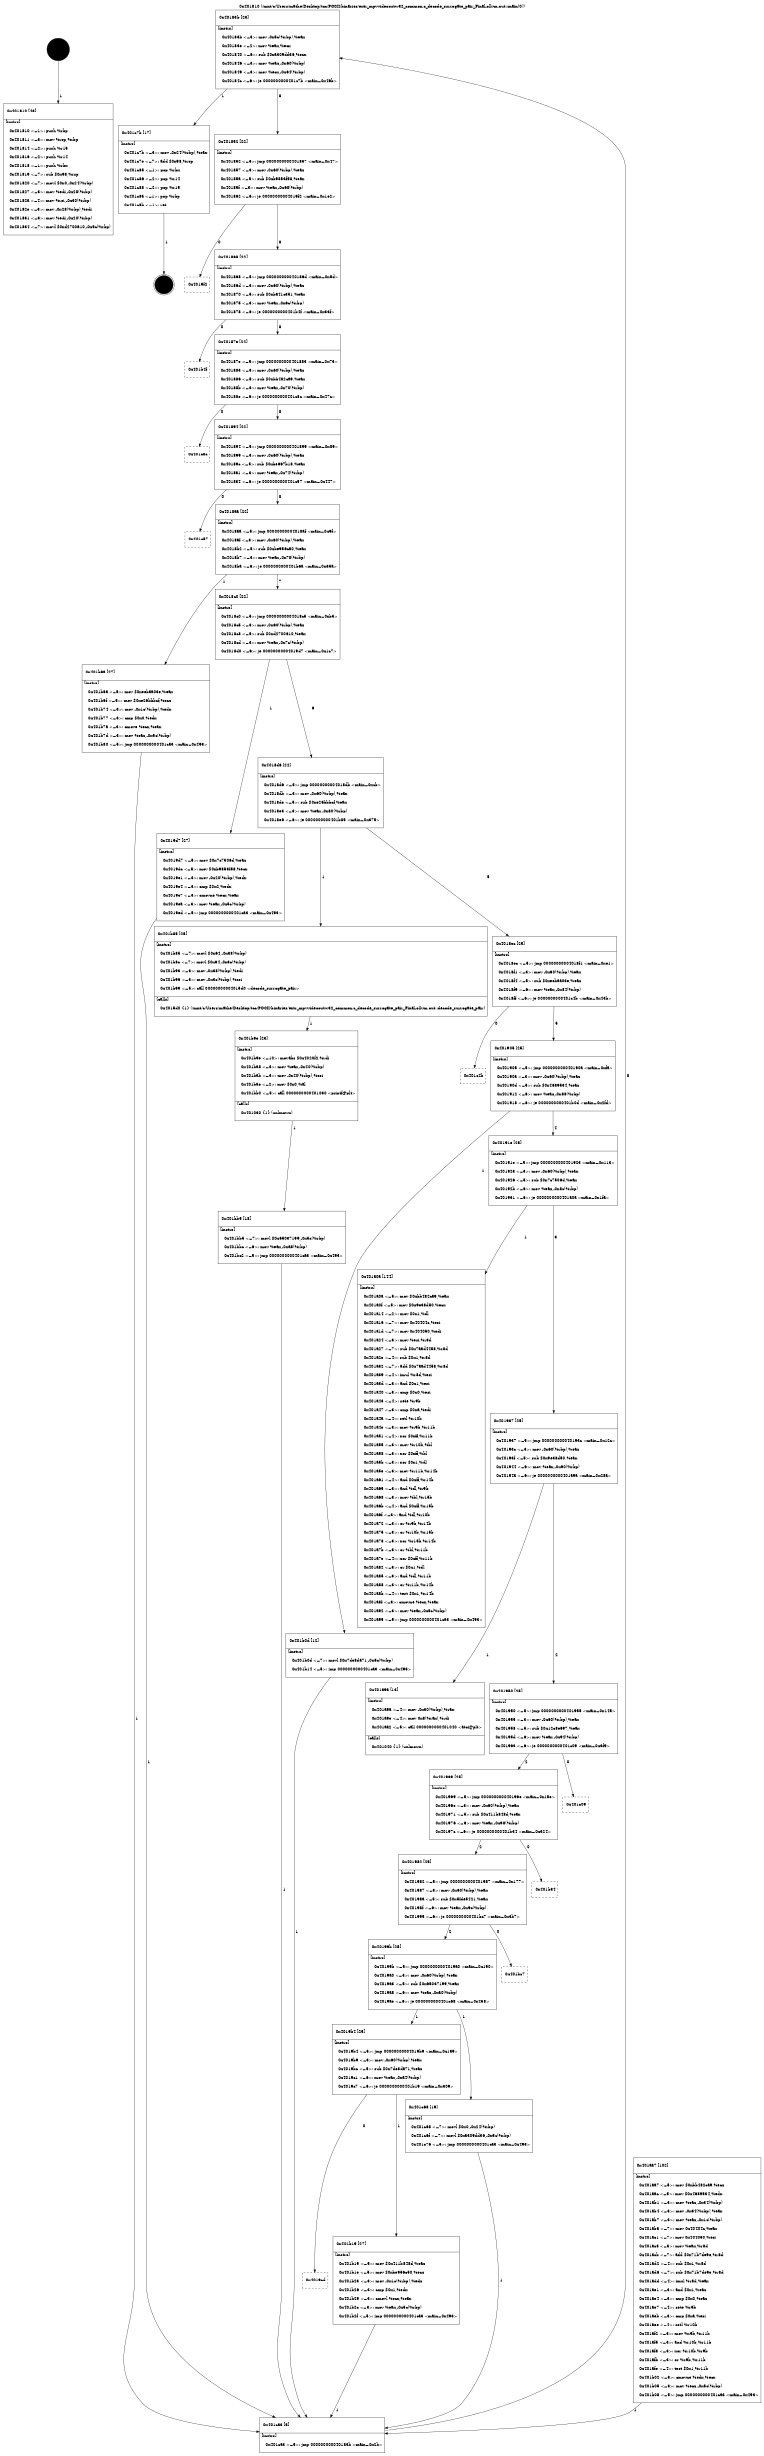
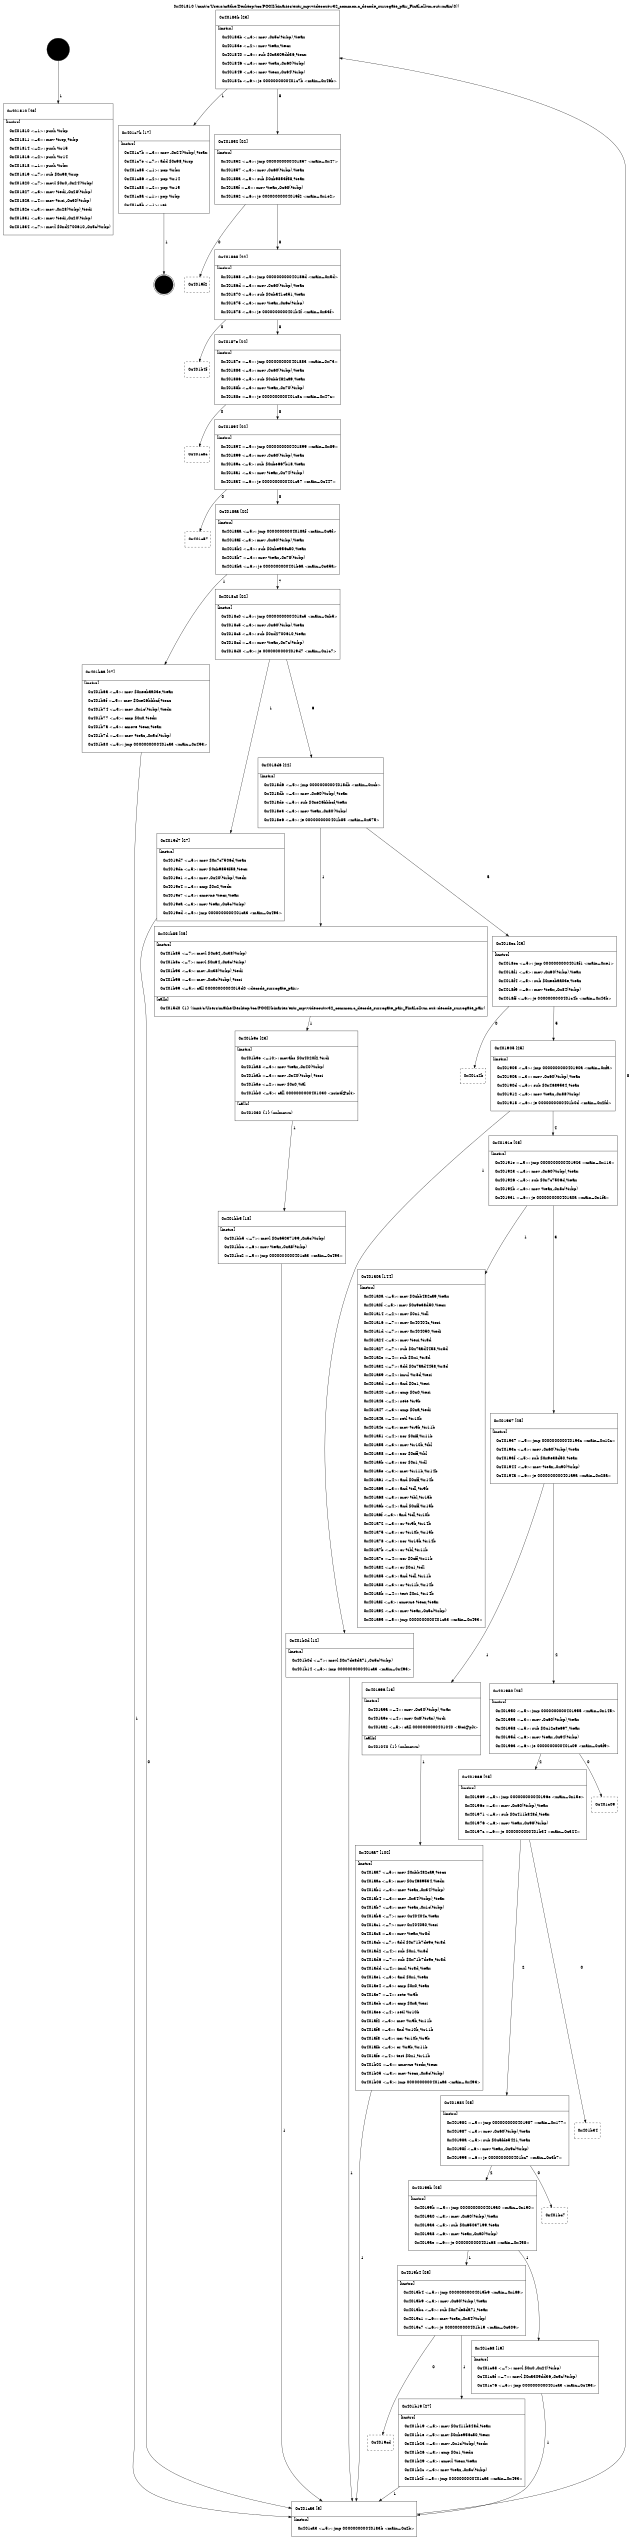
(148, 1762) -> (148, 1762)
none -> (421, 1799)
